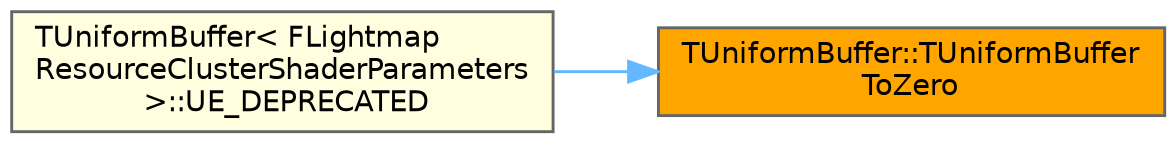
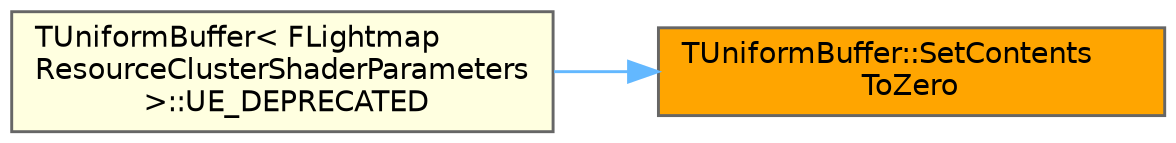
(912, 72) -> (912, 72)
